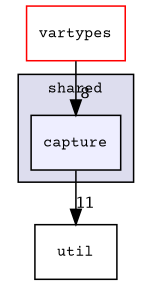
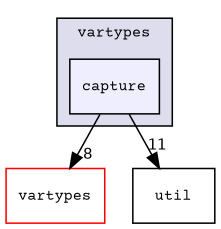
(76, 84) -> (88, 136)
(76, 89) -> (115, 33)
